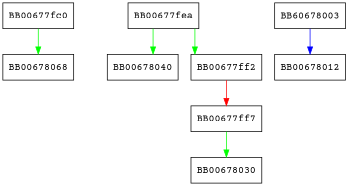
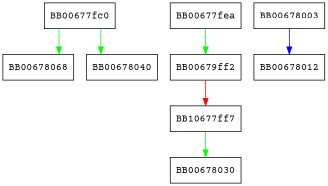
(310, 16) -> (289, 16)
(153, 38) -> (101, 38)
(226, 67) -> (206, 67)
(226, 119) -> (206, 119)
